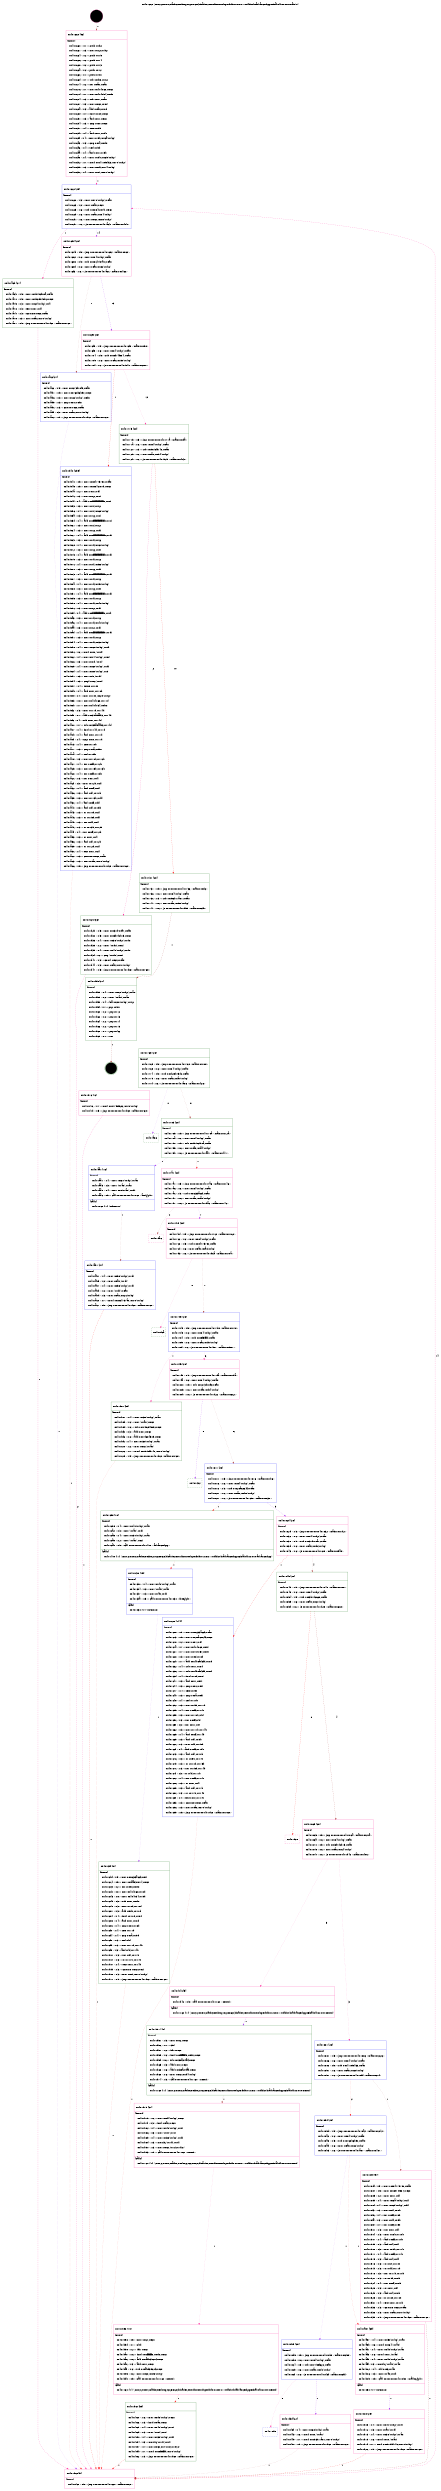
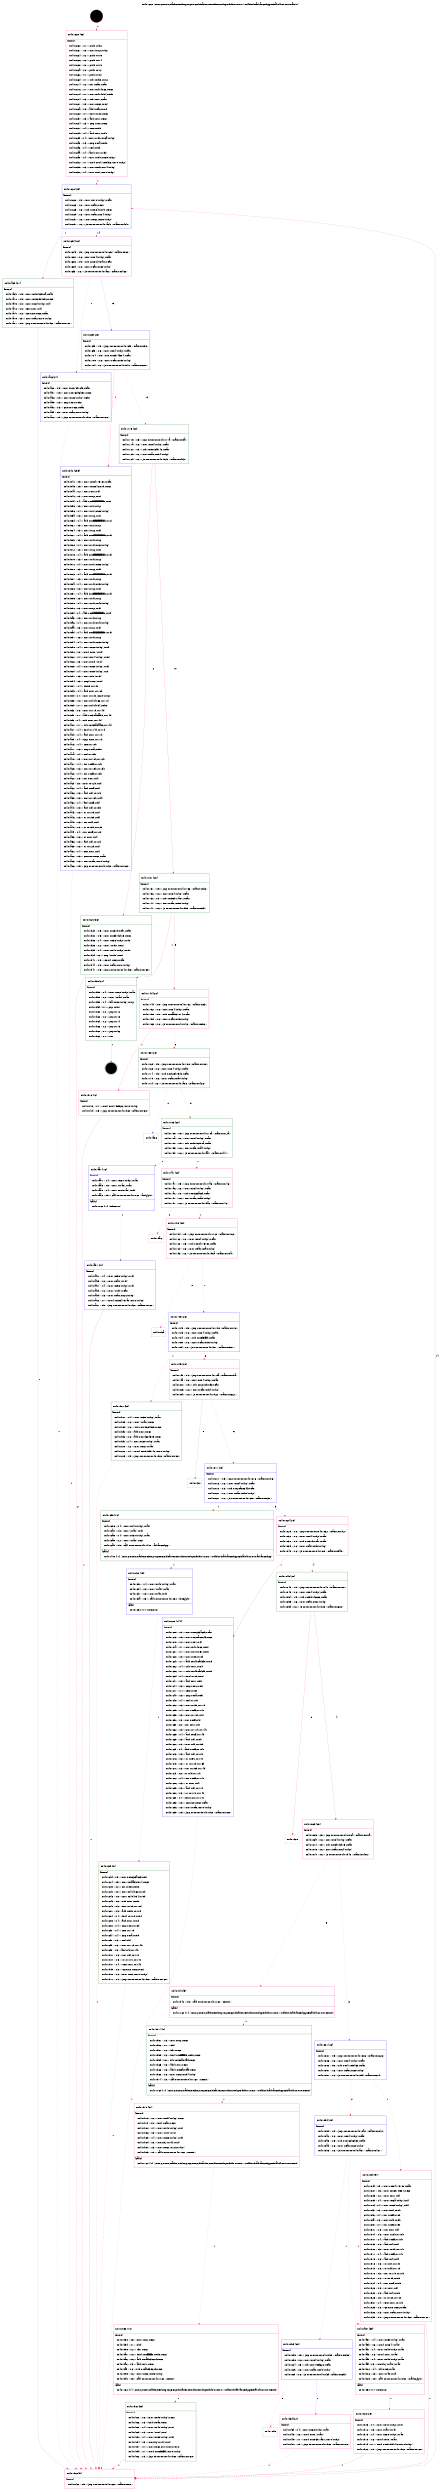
(116, 350) -> (116, 350)
none -> (174, 1009)
